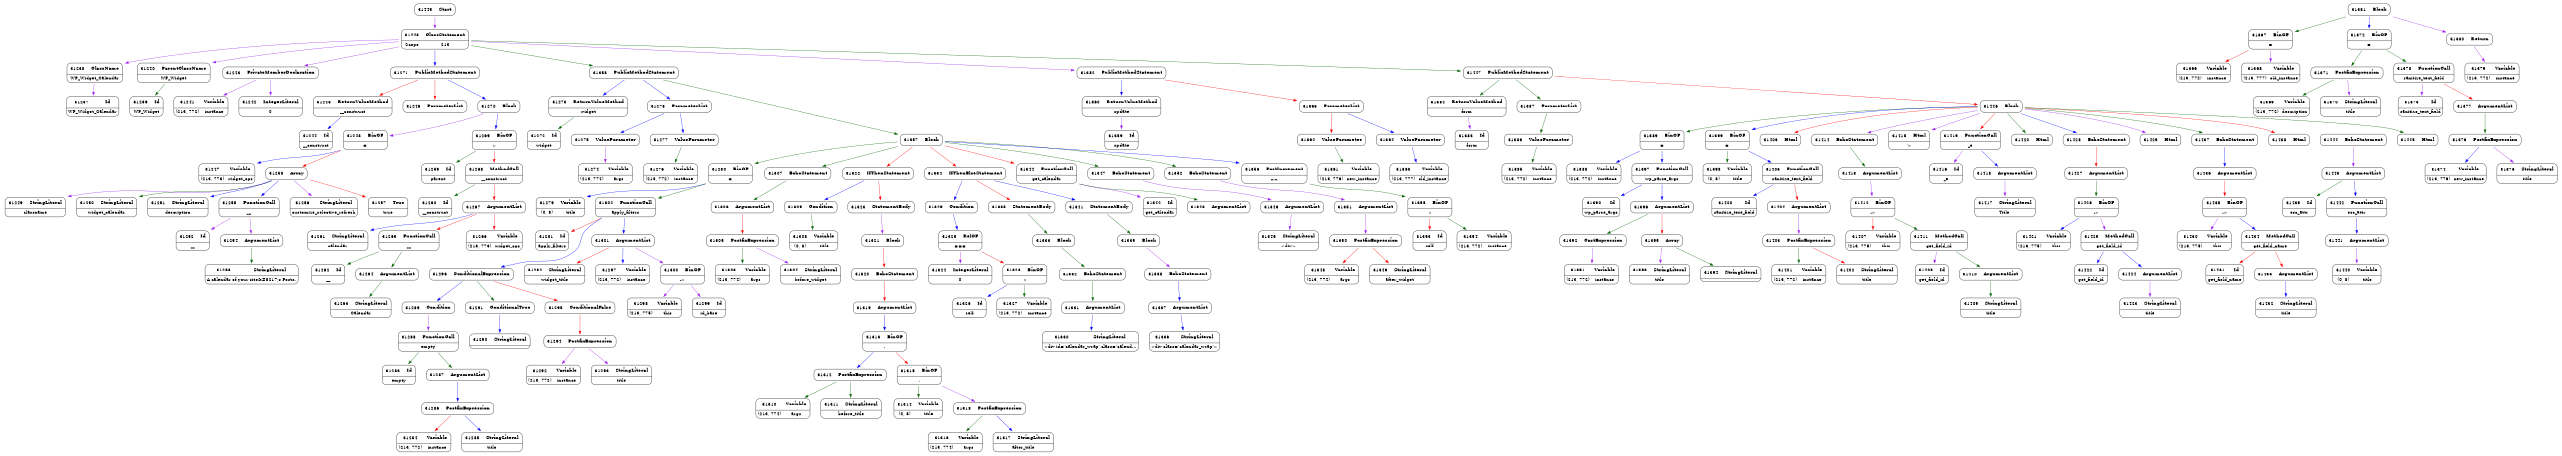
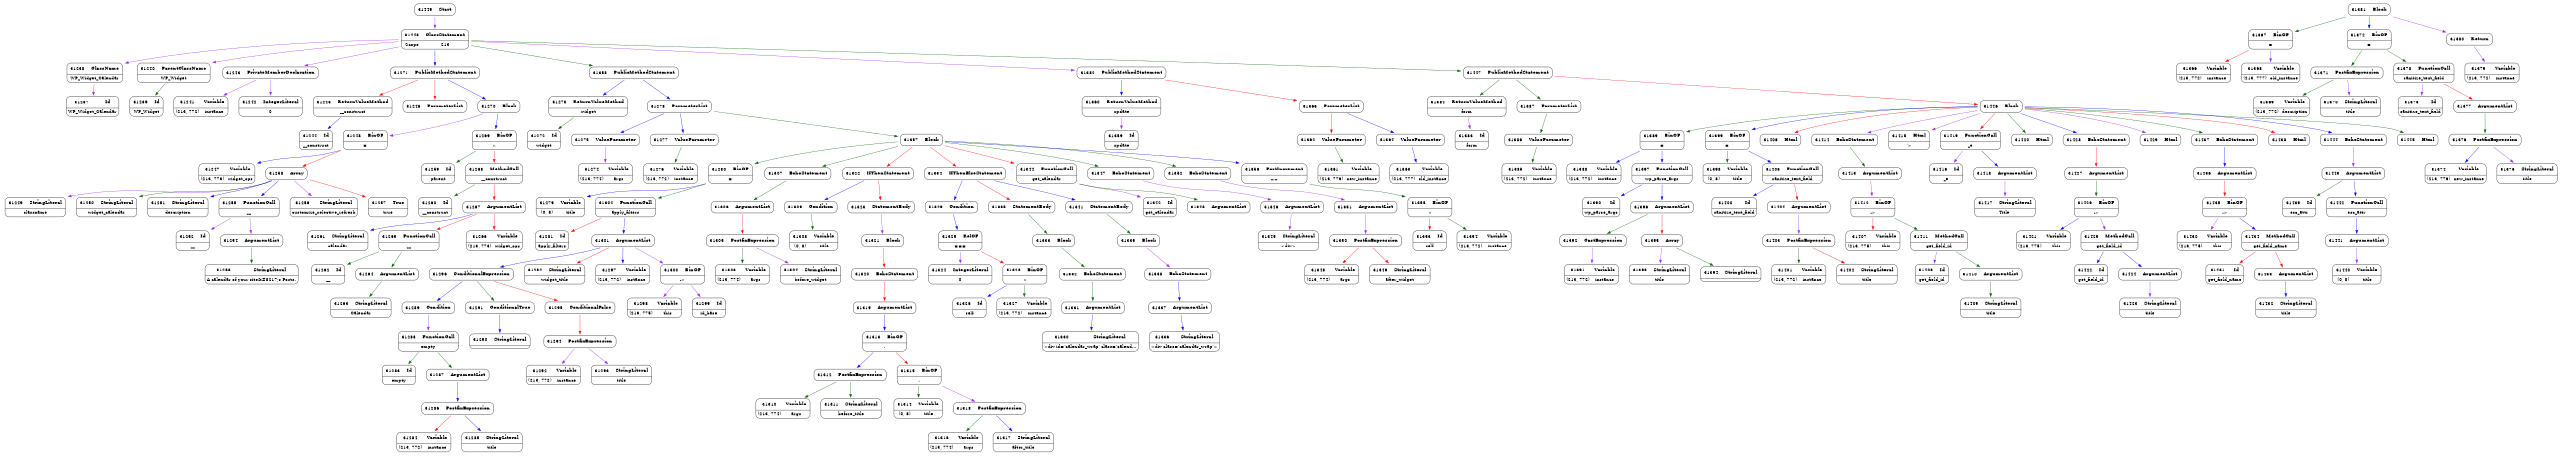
(779, 107) -> (804, 124)
none -> (2116, 109)
(562, 258) -> (552, 258)
